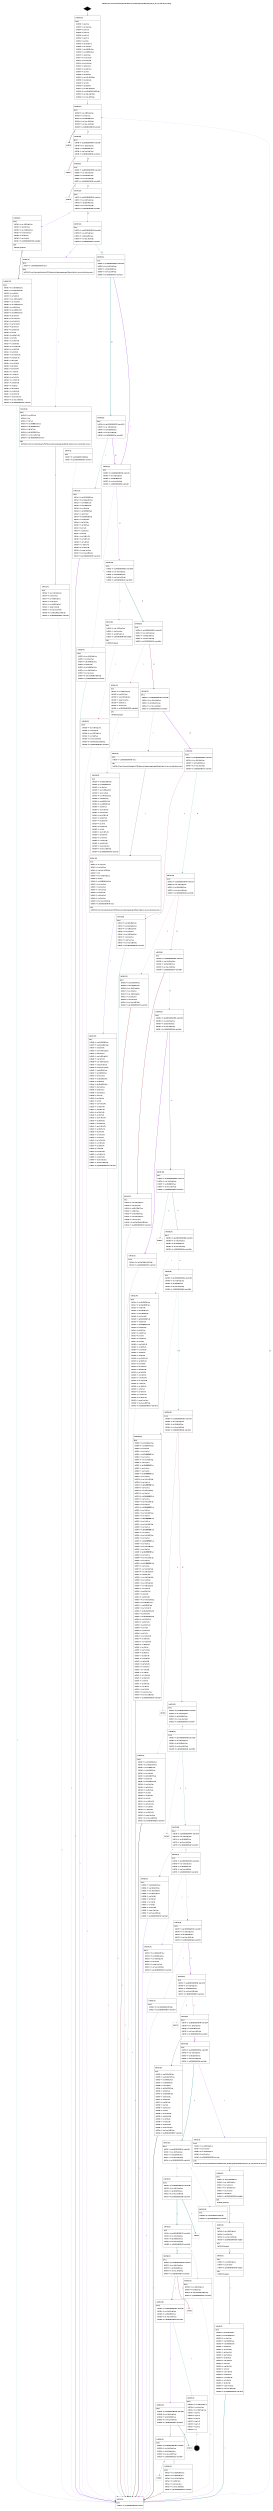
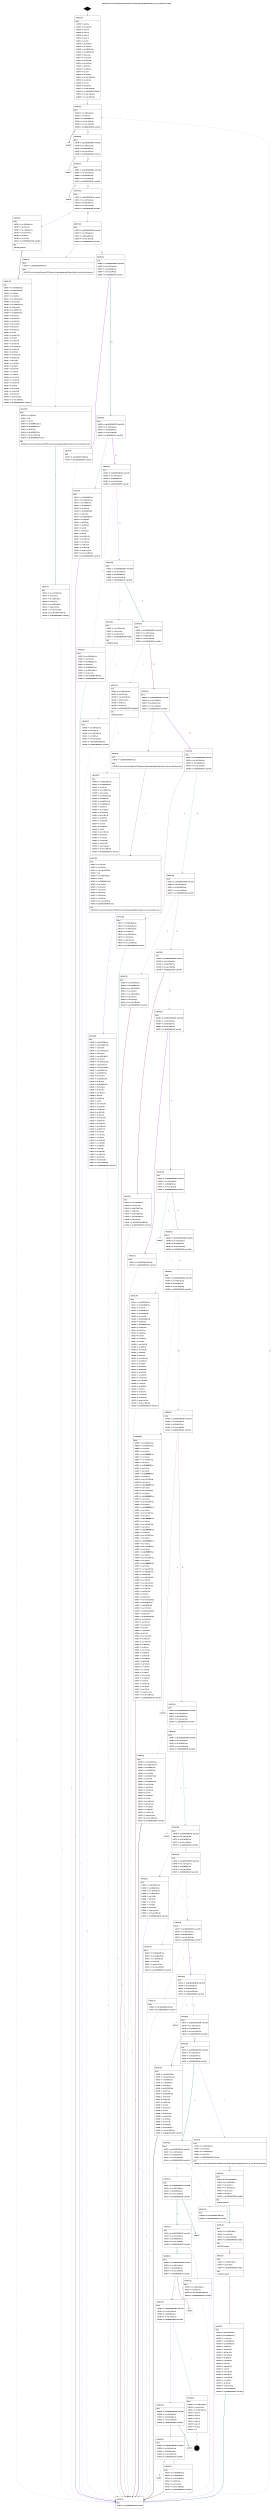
(128, 370) -> (100, 363)
